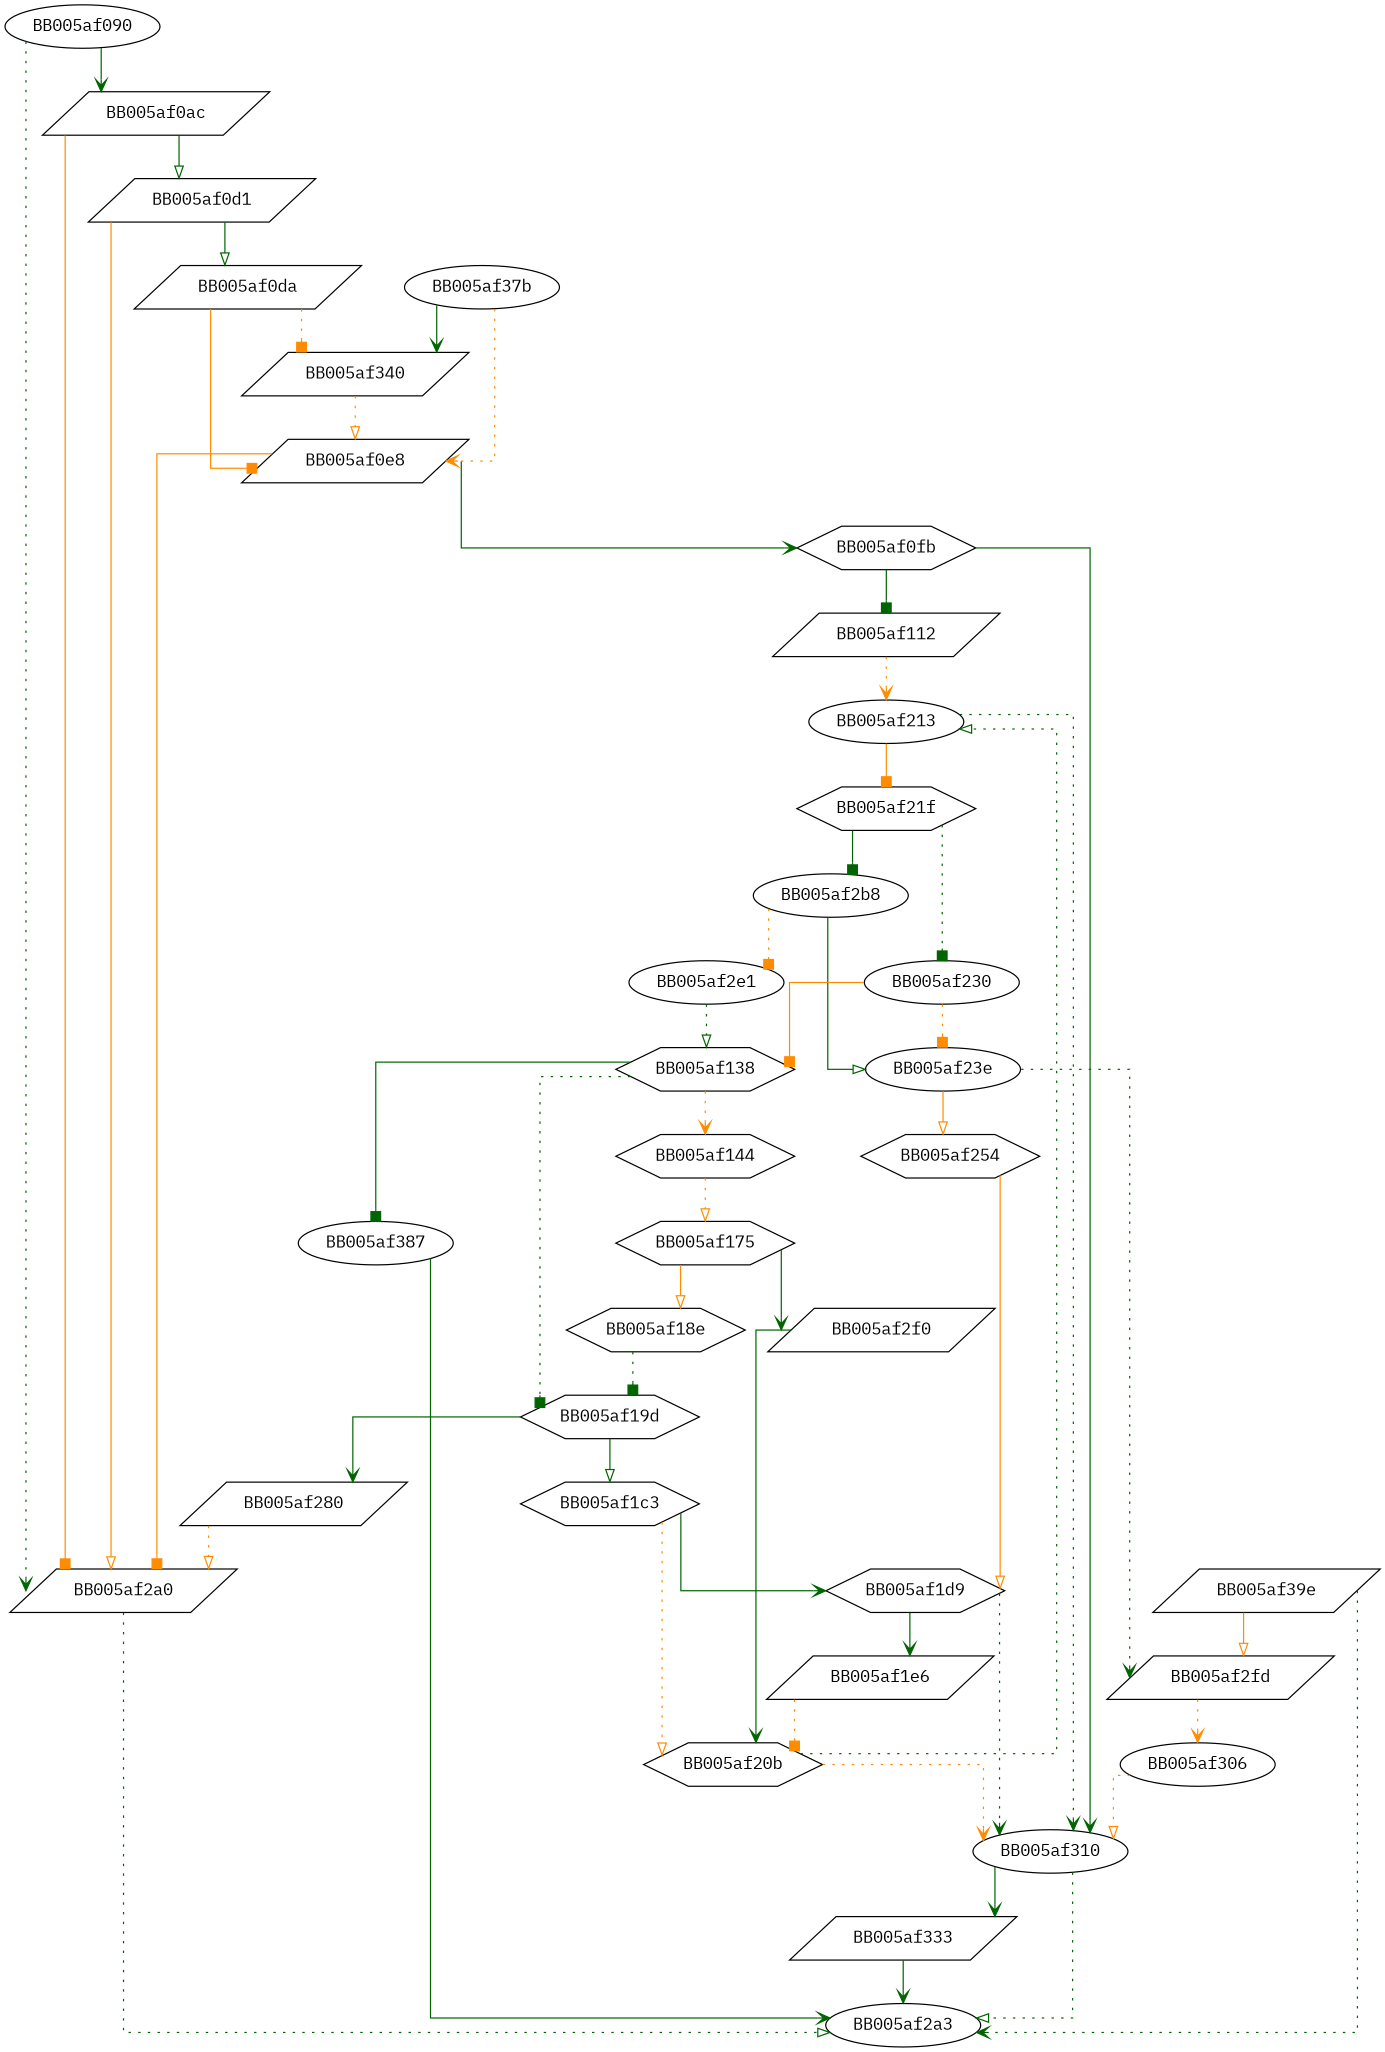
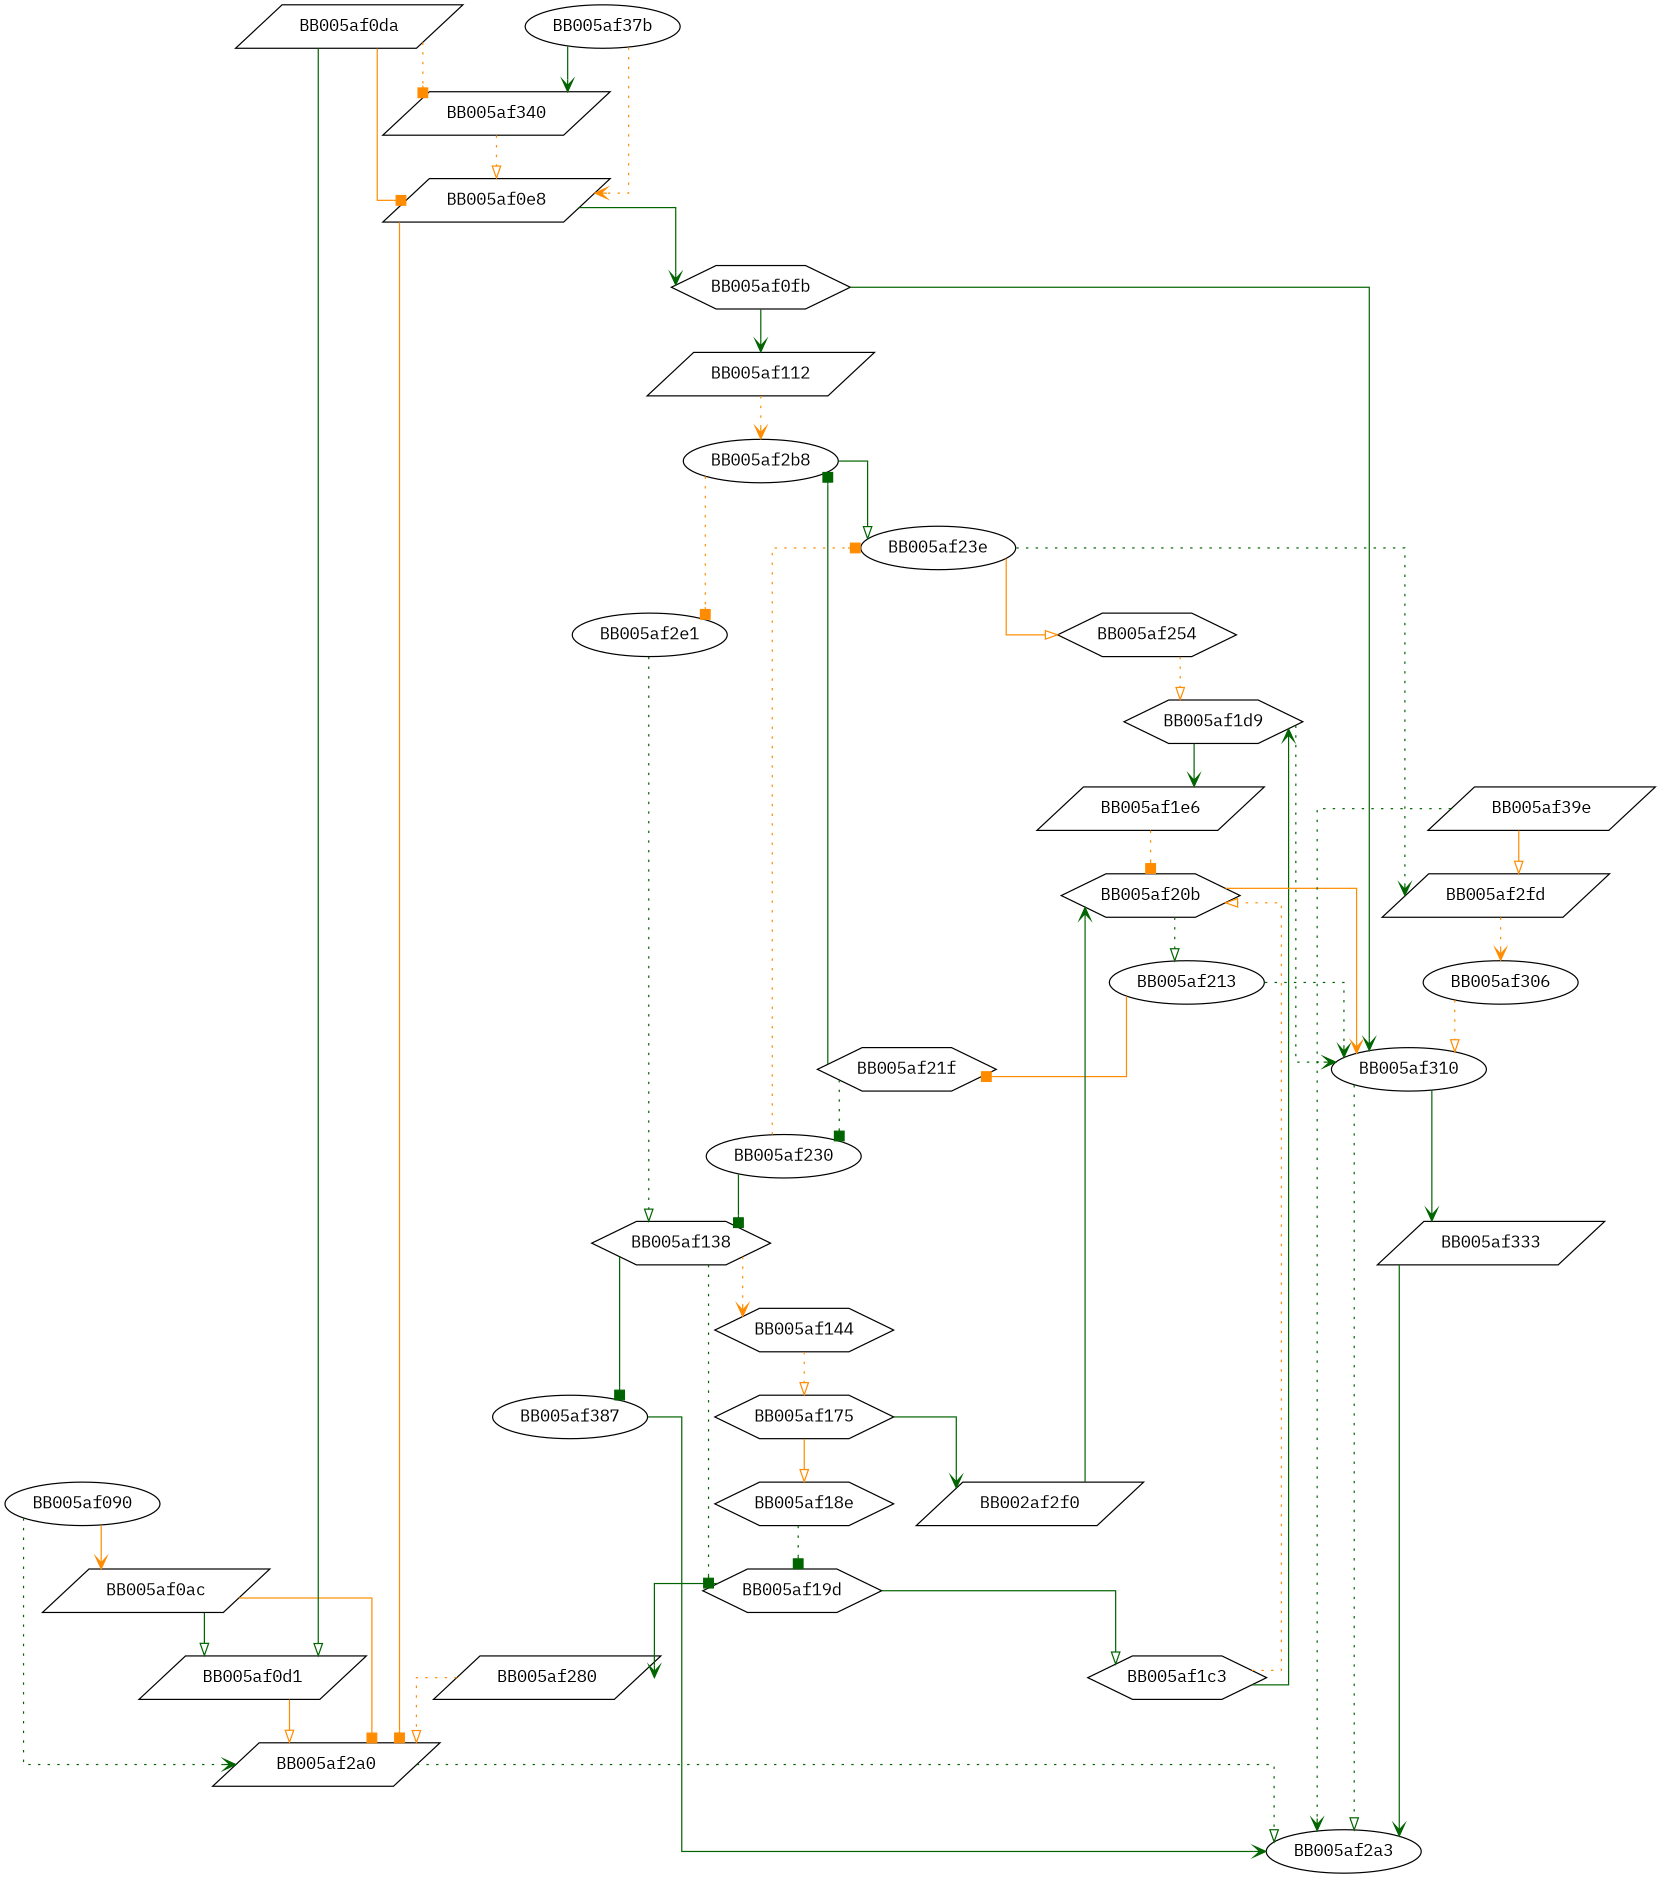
(101, 64) -> (101, 1541)
(225, 238) -> (318, 846)
(886, 585) -> (761, 325)
(886, 672) -> (761, 411)
(791, 982) -> (738, 1195)
(881, 1330) -> (1030, 1504)
(1000, 1376) -> (1180, 672)
(935, 1765) -> (1357, 899)
